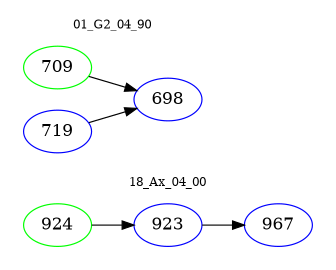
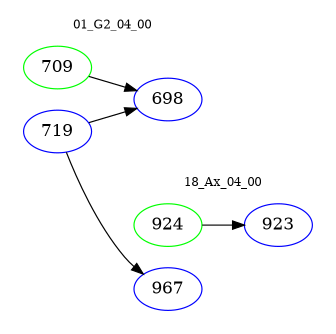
(113, 25) -> (113, 25)
(217, 225) -> (95, 213)
